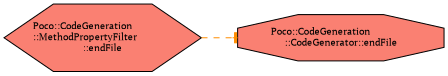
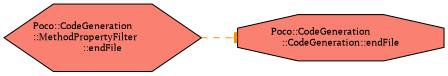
(341, 38) -> (341, 38)
